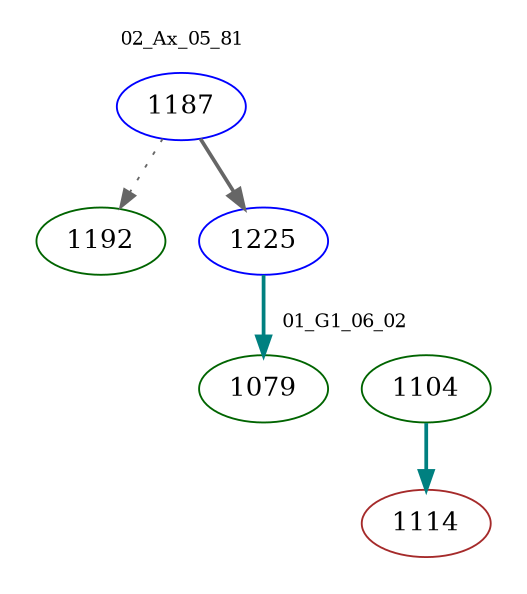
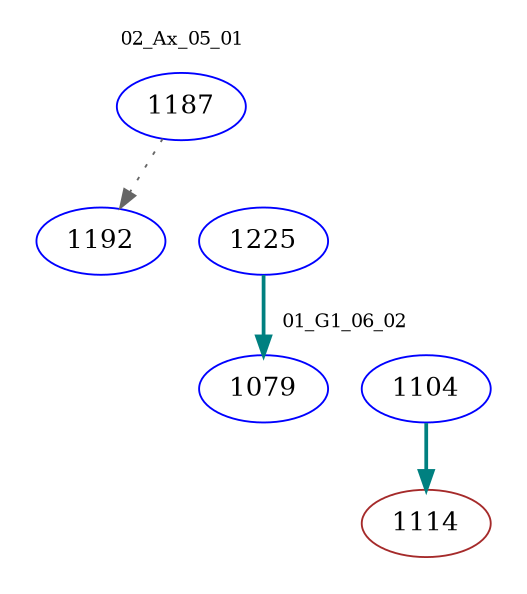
(182, 40) -> (182, 40)
(217, 165) -> none
(101, 241) -> (101, 241)
(264, 389) -> (264, 389)
(426, 389) -> (426, 389)
